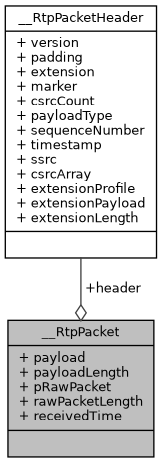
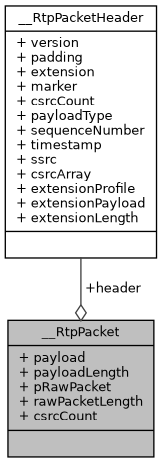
(71, 416) -> (58, 416)
